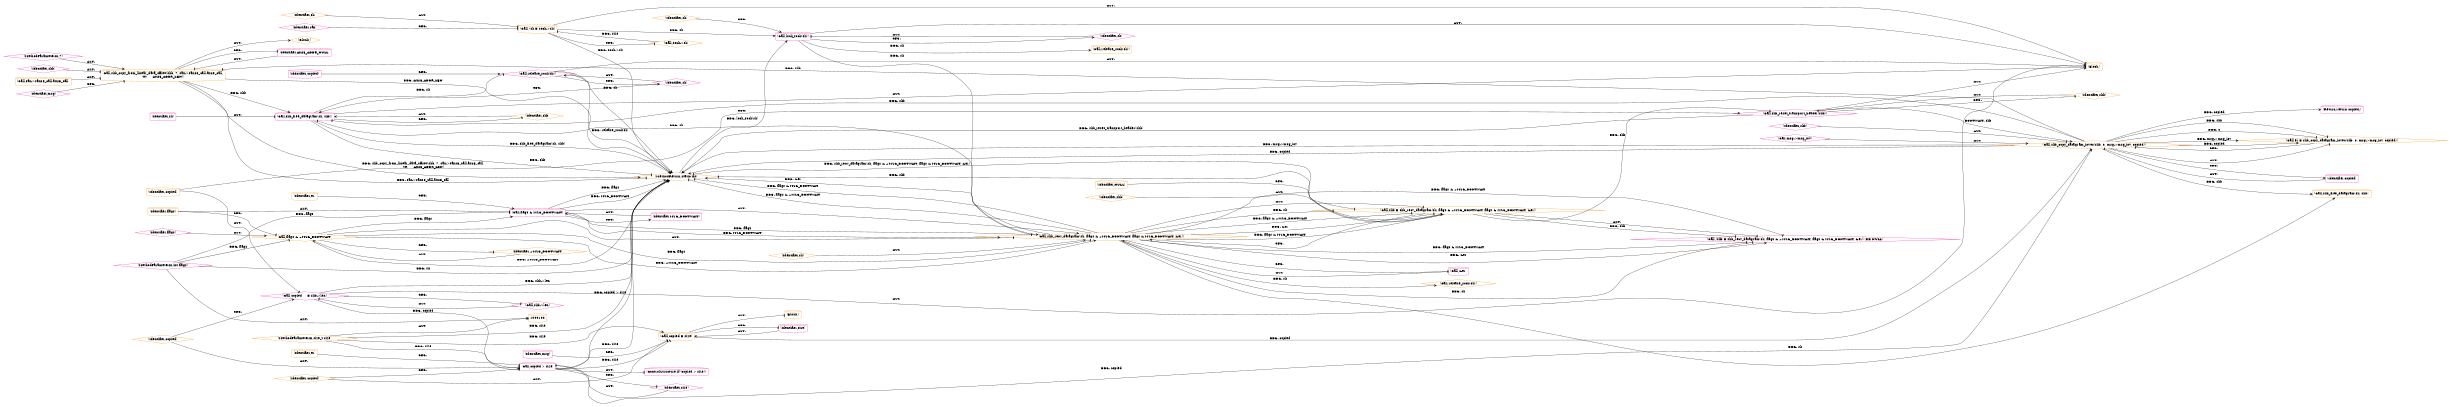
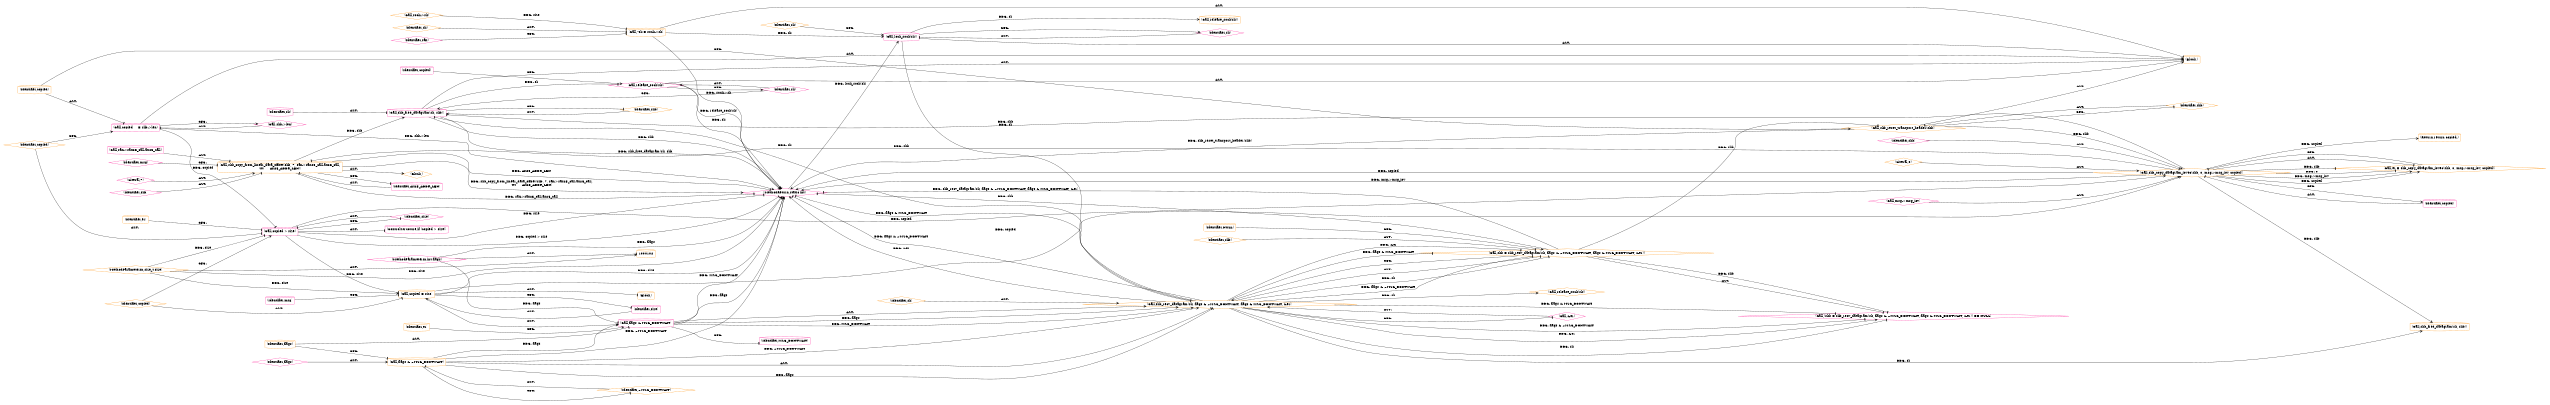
(600, 45) -> none
(305, 53) -> (417, 187)
(43, 56) -> (136, 180)
(43, 81) -> (136, 150)
(2342, 110) -> (2440, 138)
(1795, 114) -> (1904, 128)
(1978, 121) -> (2081, 134)
none -> (1904, 162)
(676, 177) -> (785, 193)
(609, 215) -> (517, 327)
(607, 223) -> (714, 341)
(305, 237) -> (417, 362)
(233, 251) -> none
(416, 261) -> (516, 386)
(423, 269) -> (646, 242)
(1458, 271) -> (1567, 316)
none -> (625, 273)
(305, 296) -> (136, 128)
(432, 299) -> (208, 124)
(1427, 340) -> (1301, 214)
